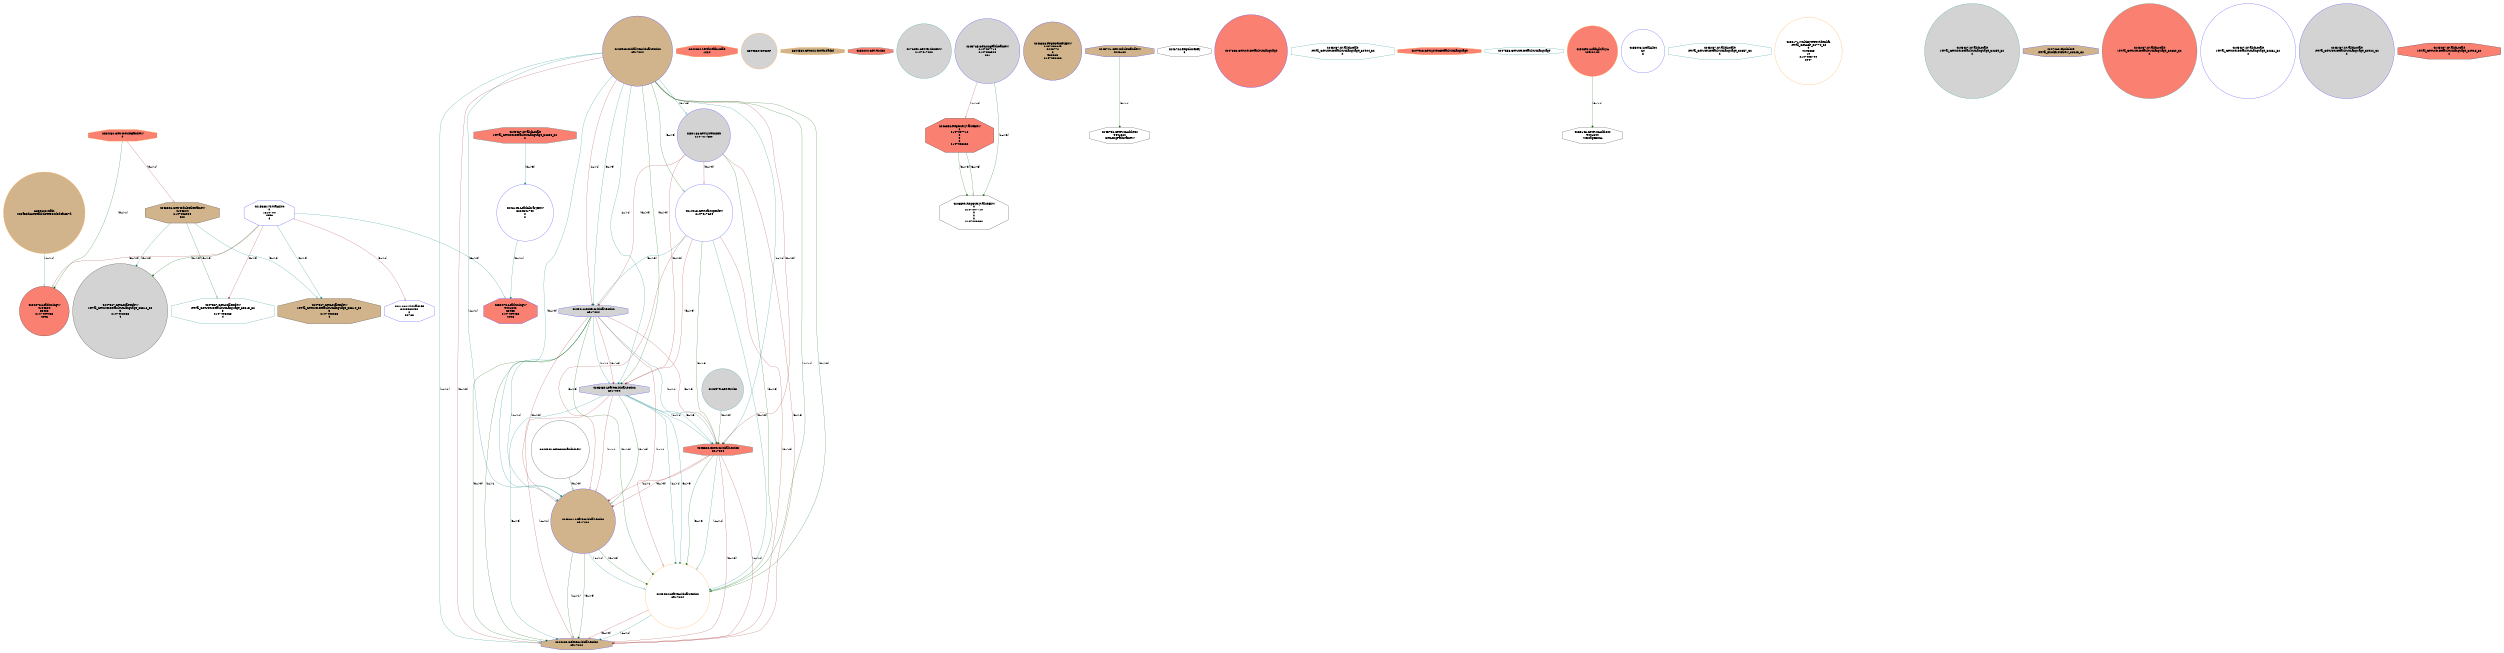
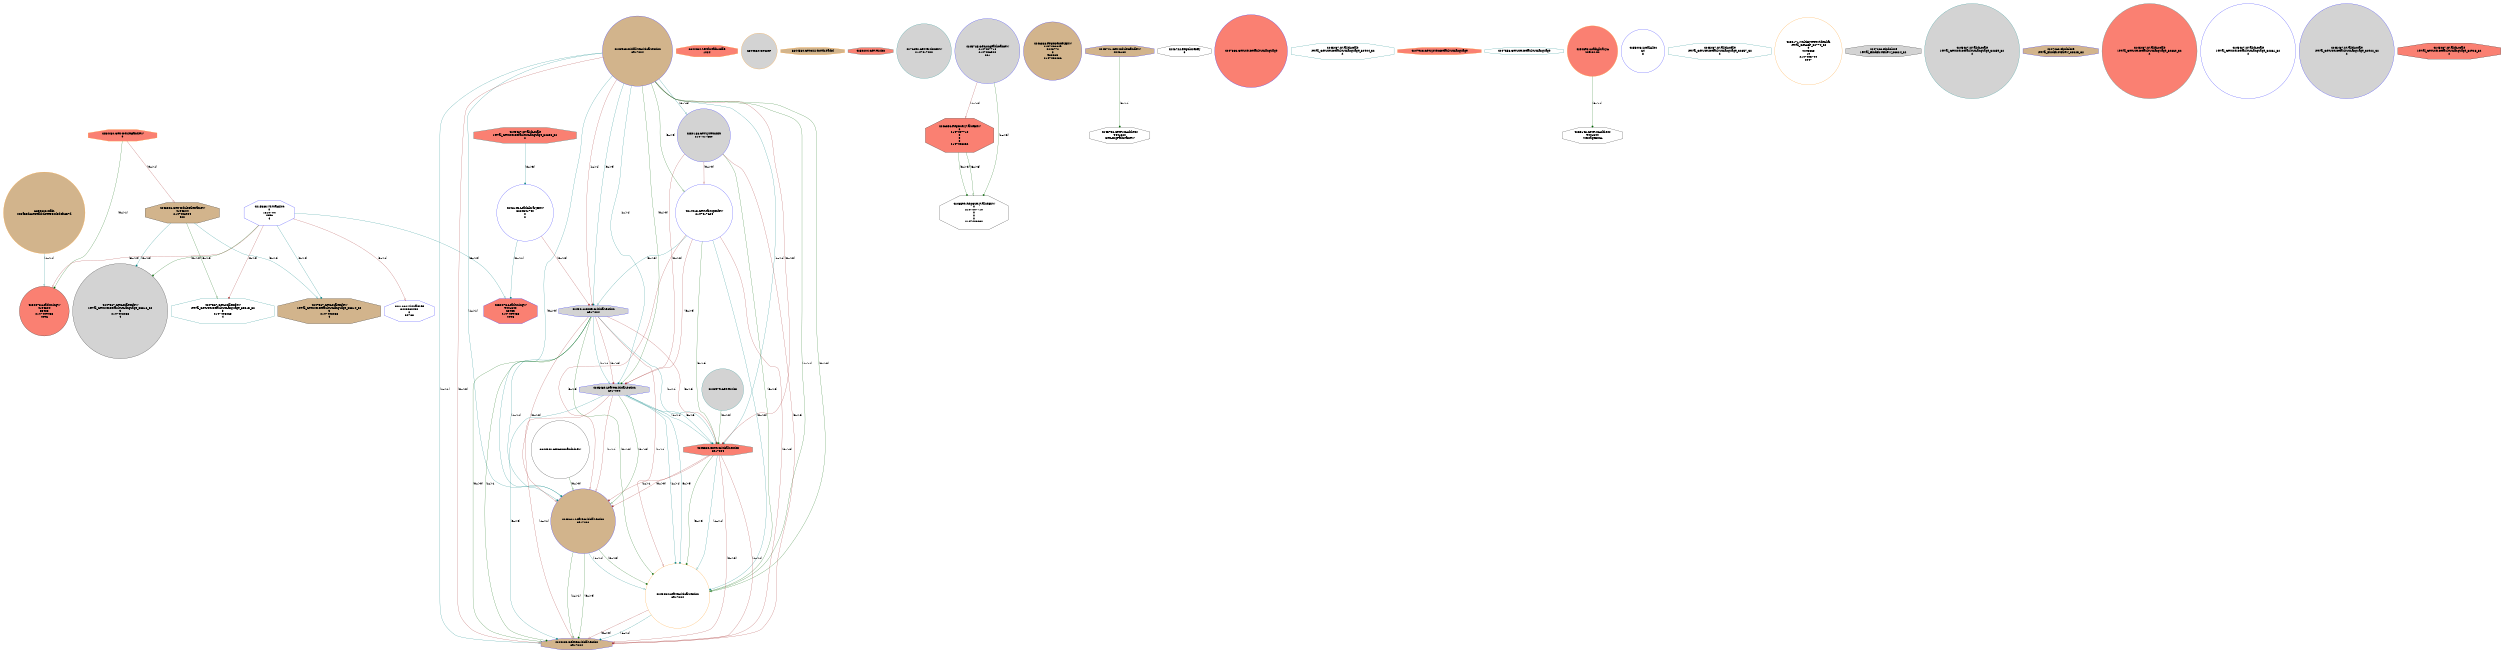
none -> (1883, 51)
(634, 217) -> (565, 270)
